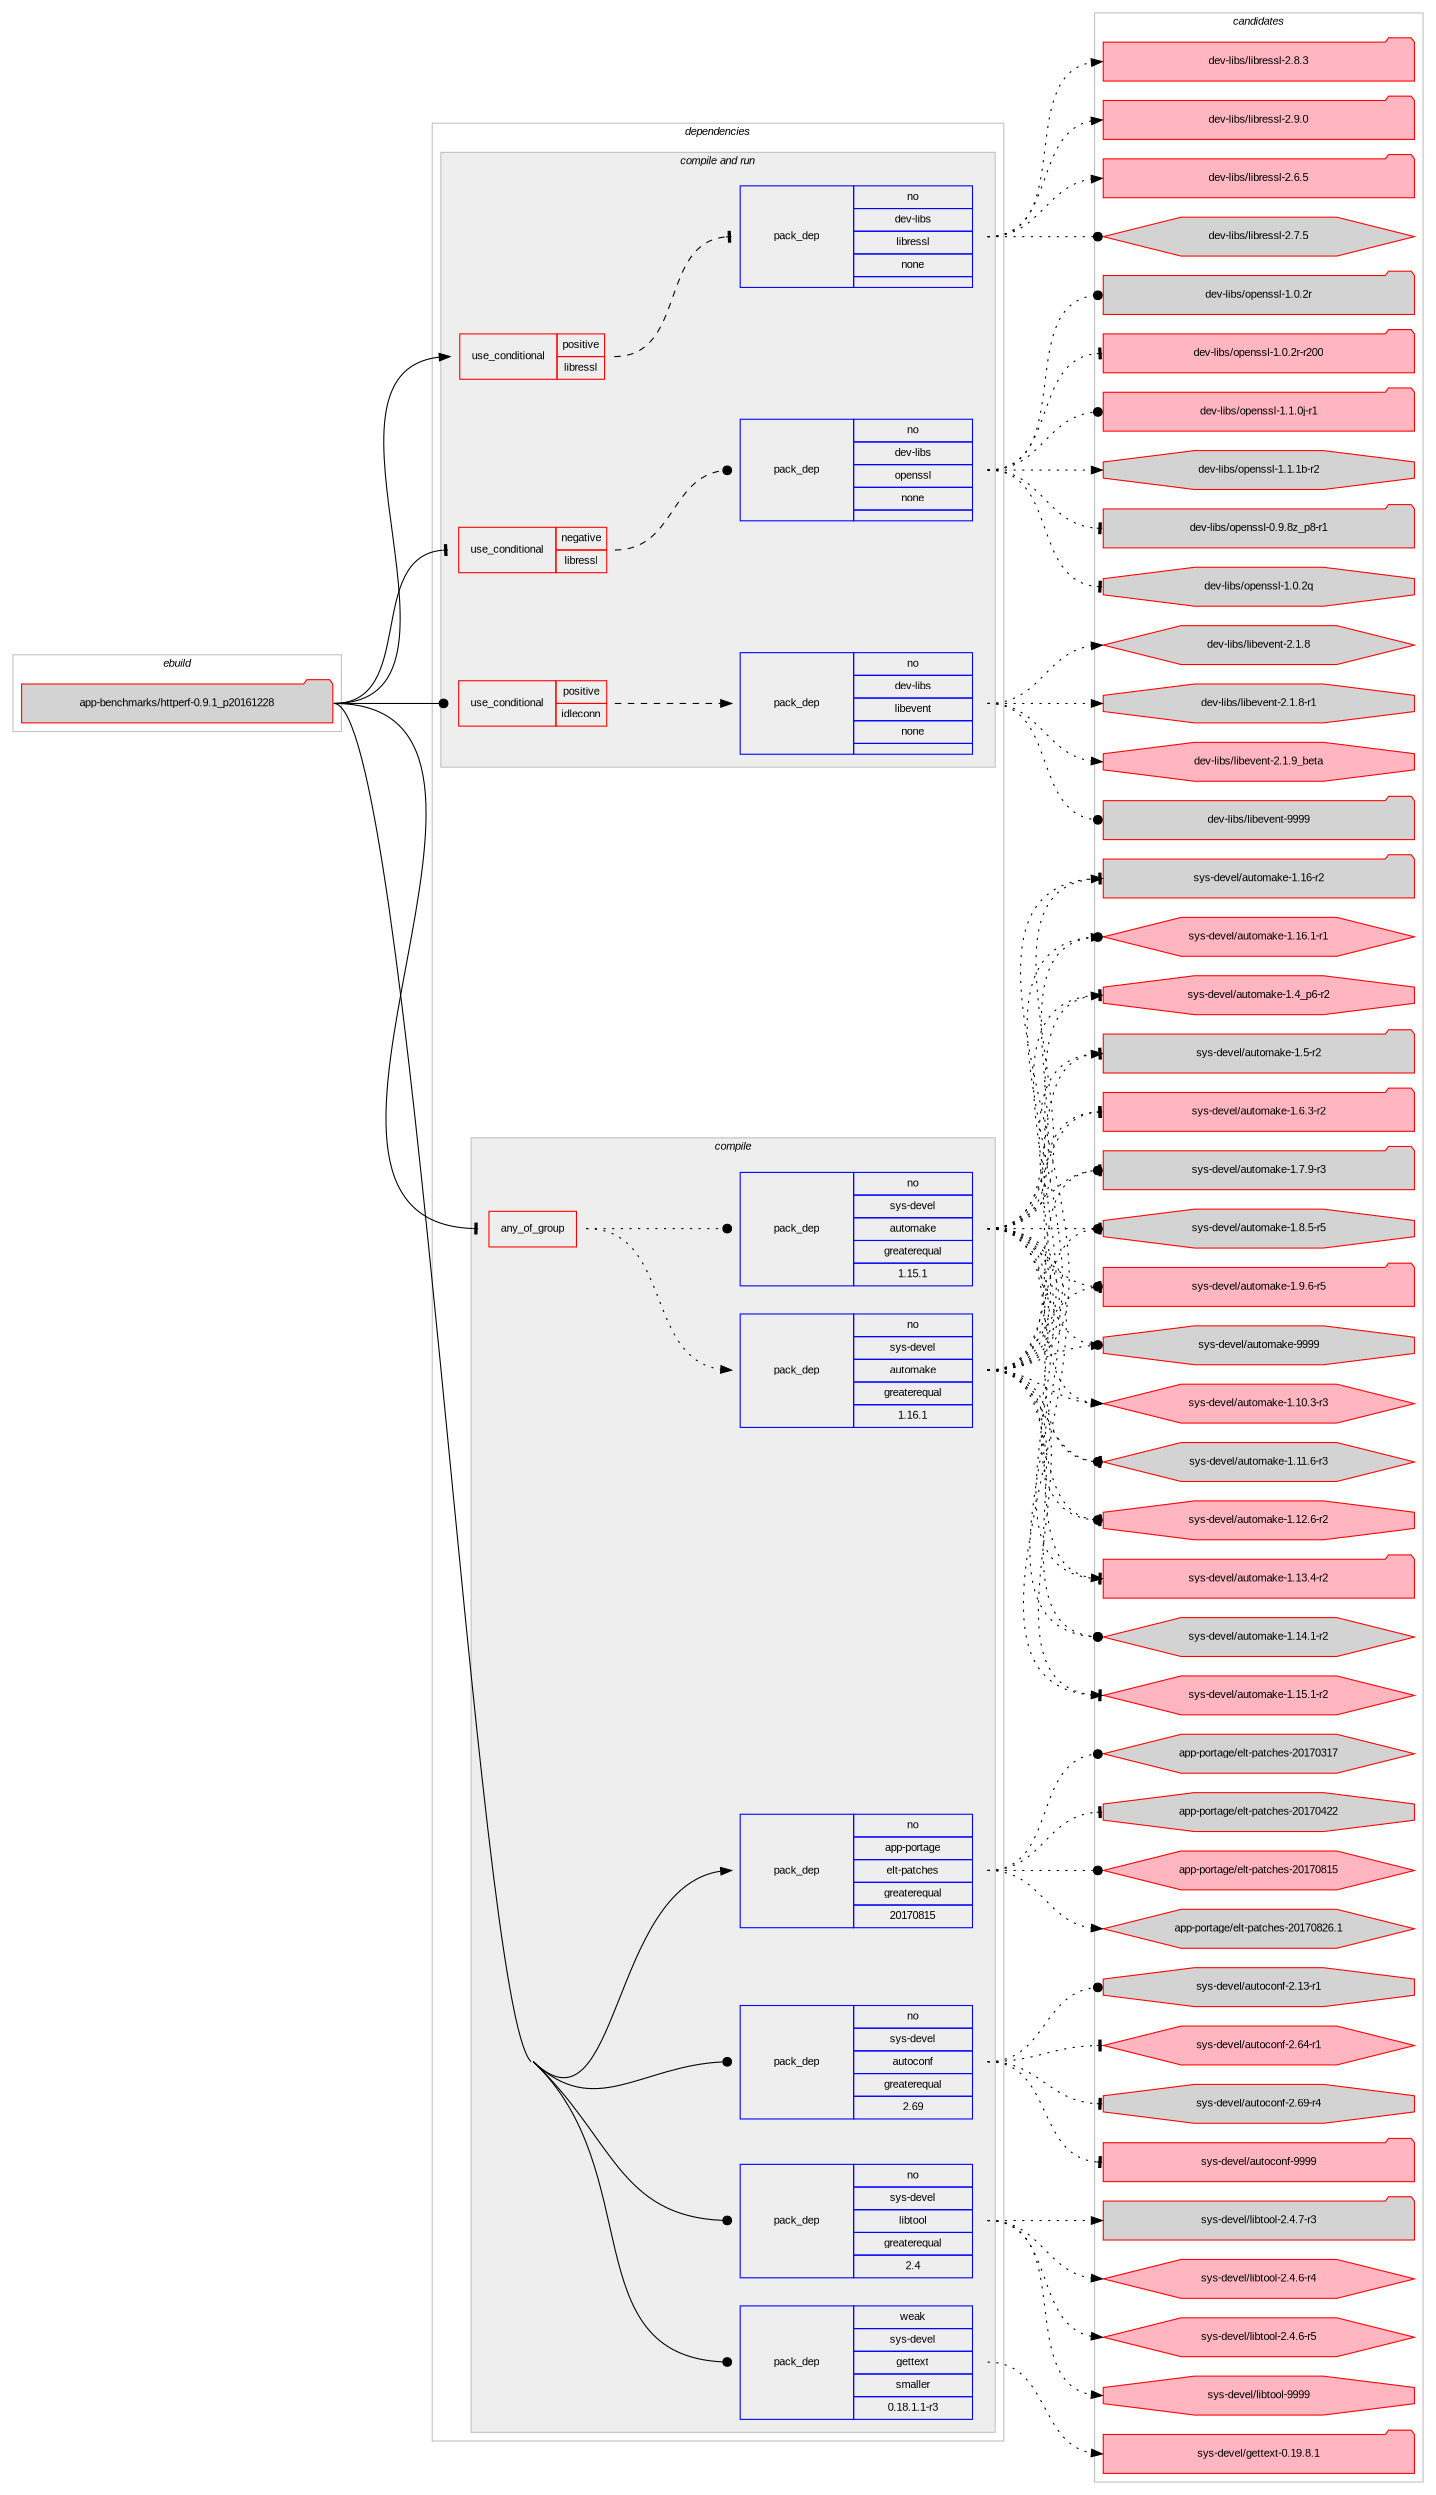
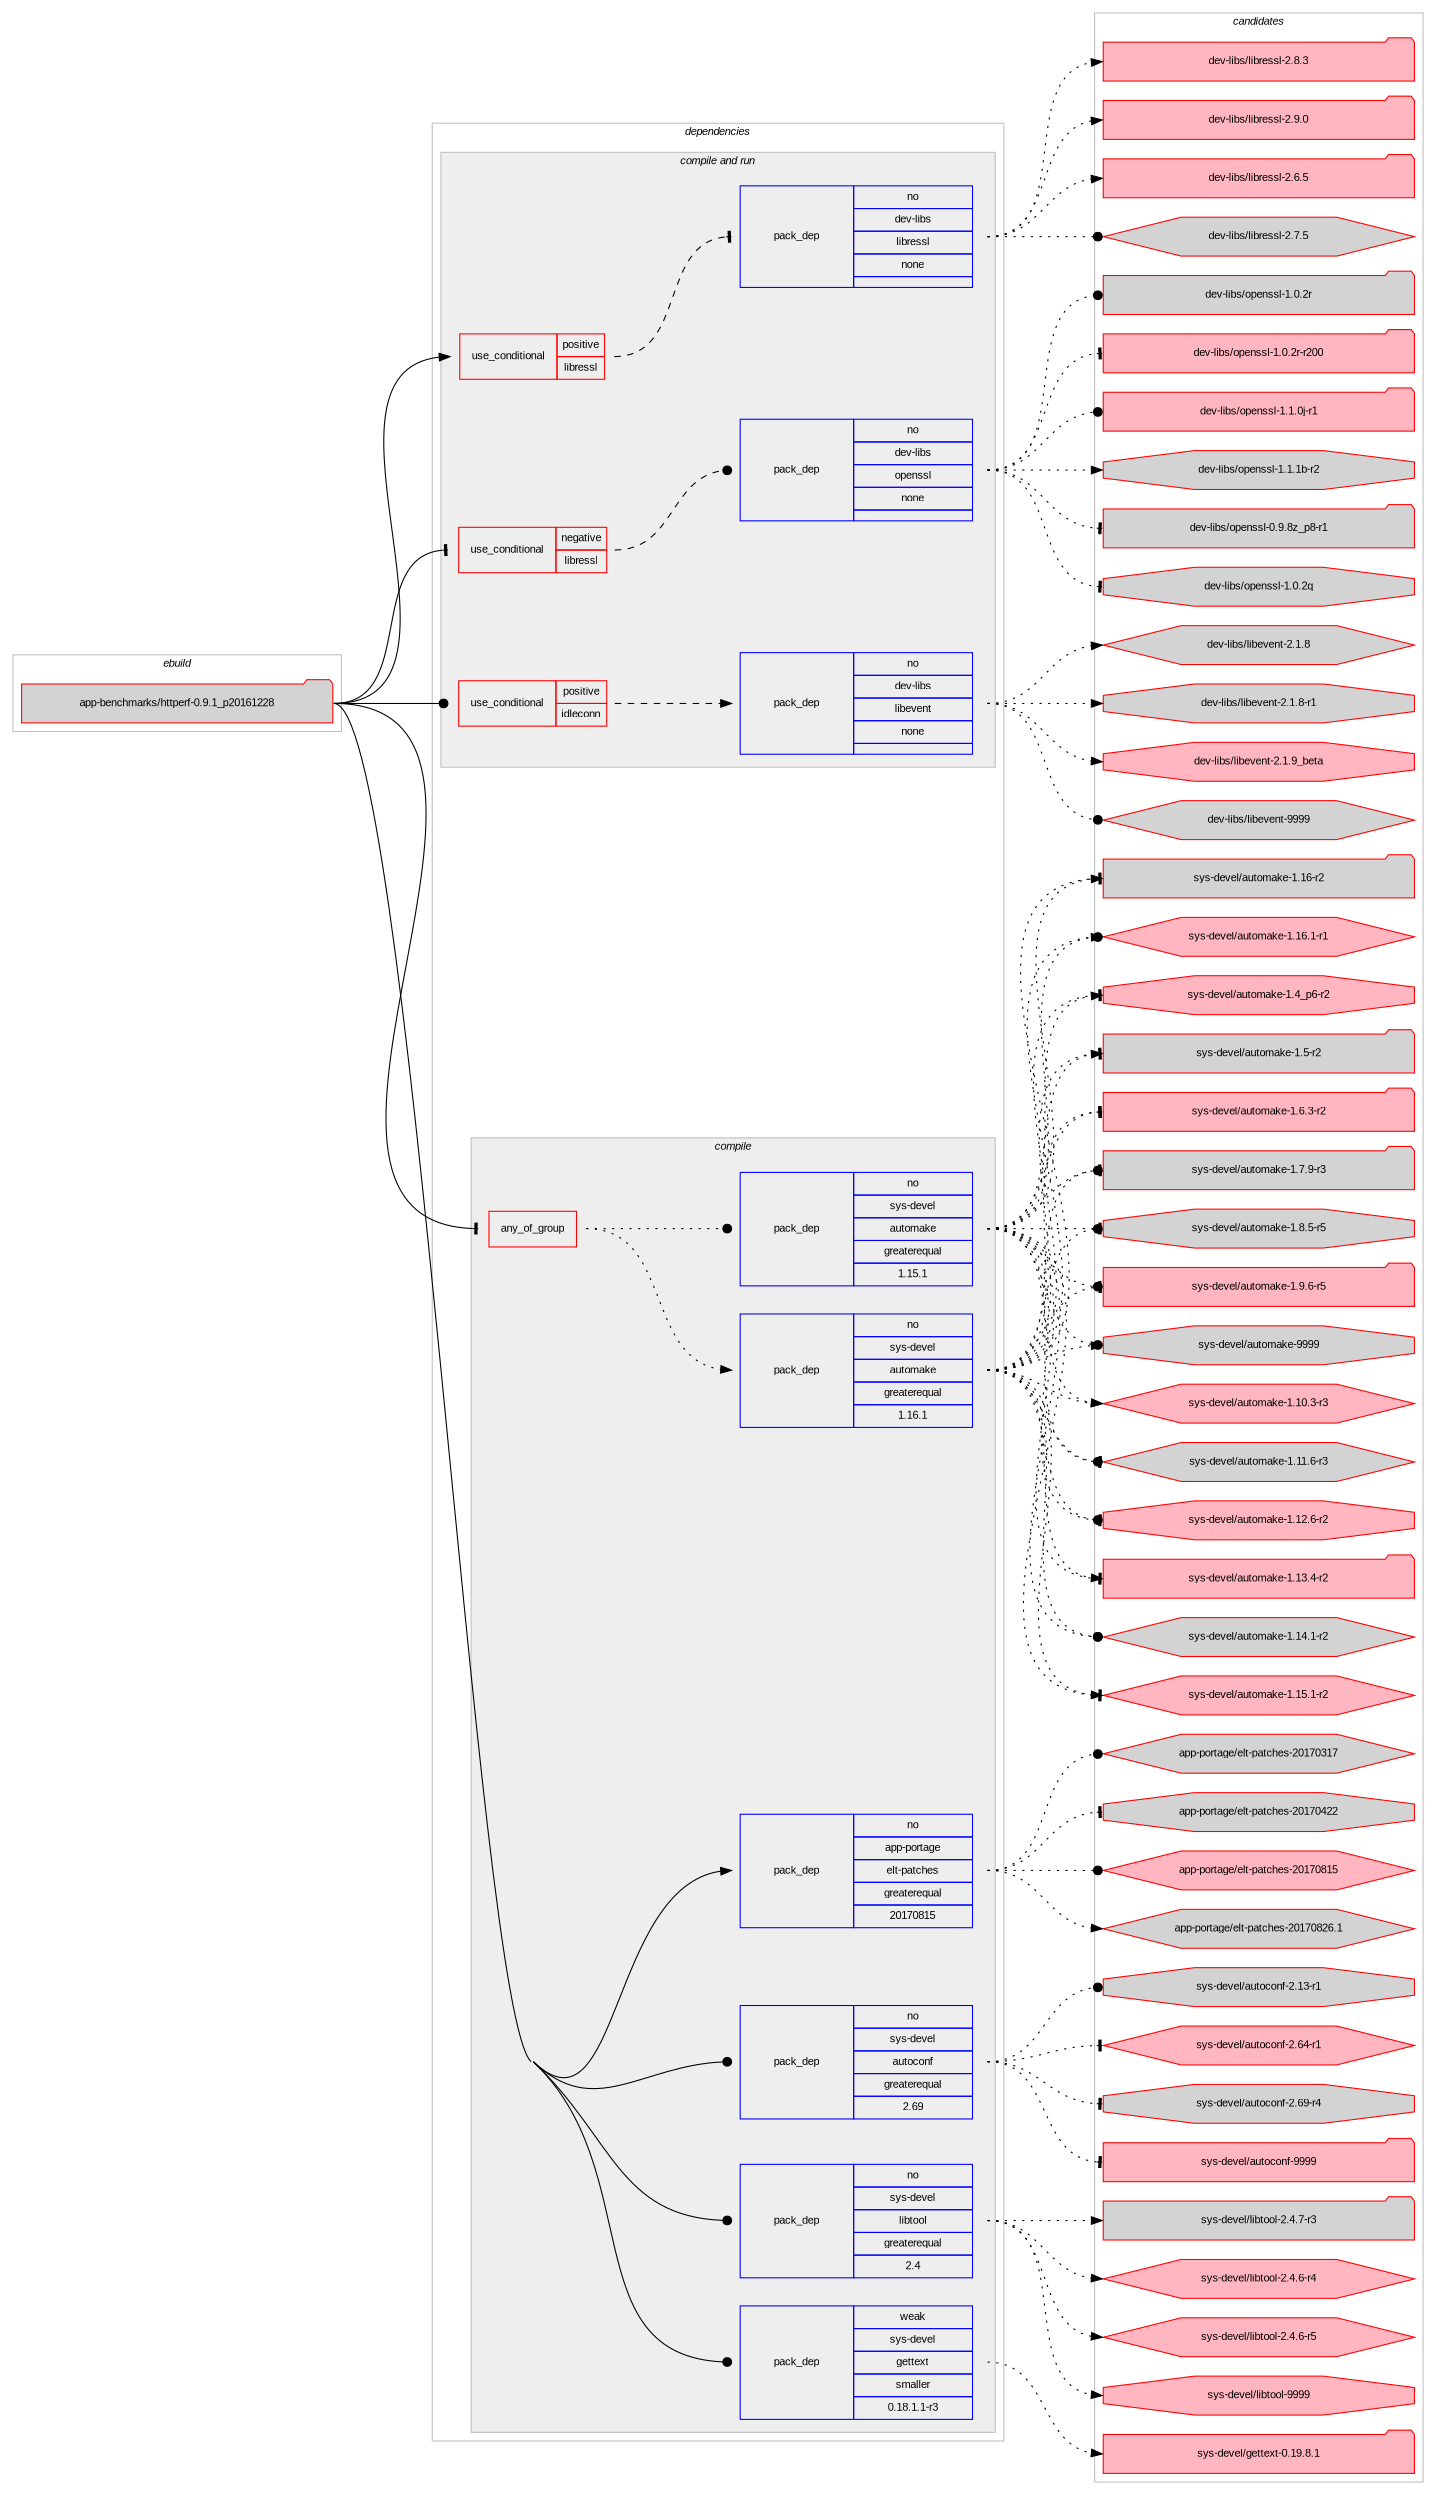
(1259, 820) -> (1259, 820)
